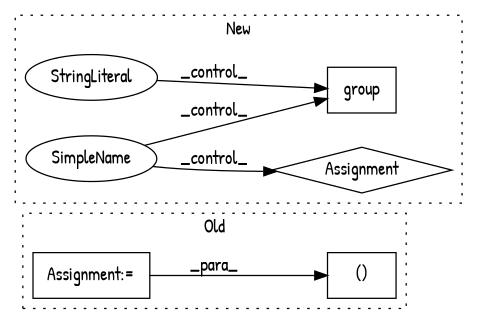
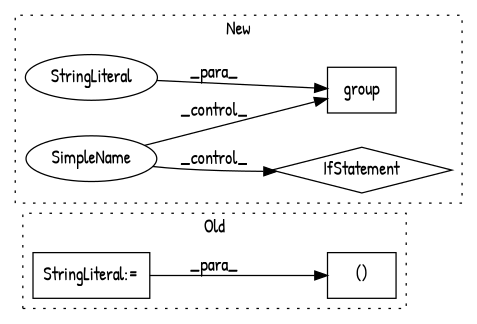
(215, 73) -> (215, 73)
(362, 170) -> (362, 170)
(91, 275) -> (91, 275)
